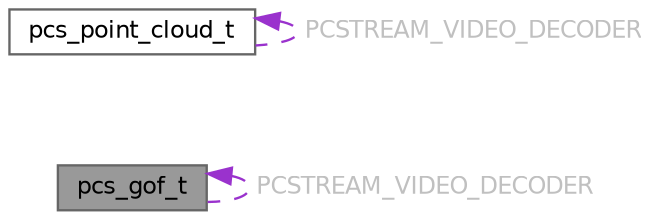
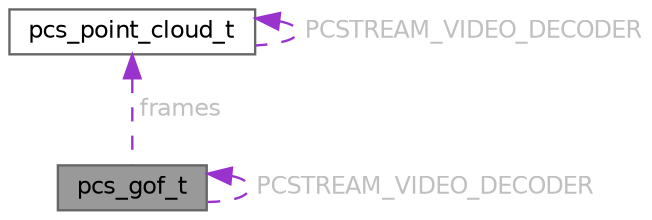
none -> (132, 122)
